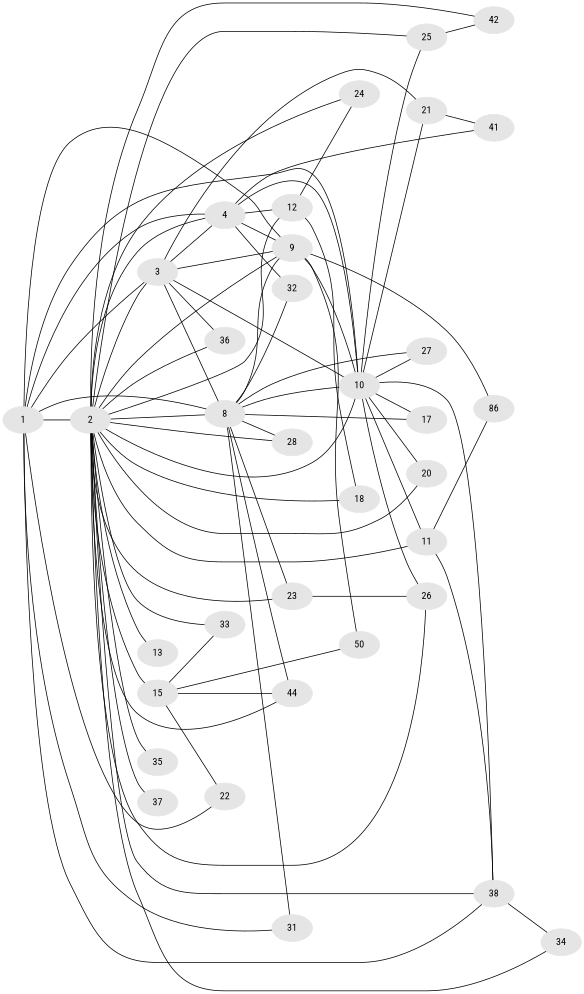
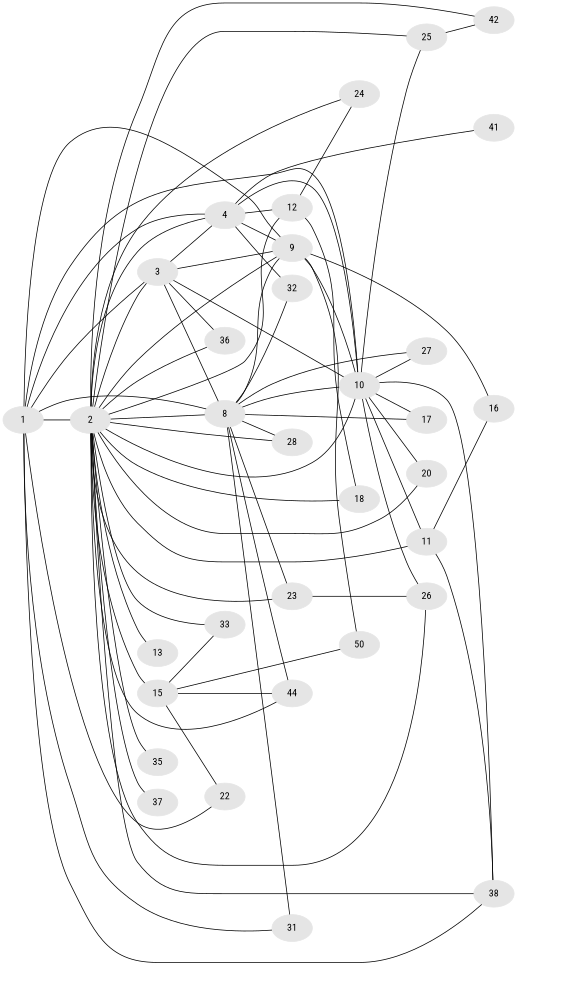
(427, 111) -> none
(494, 409) -> (494, 409)
(561, 942) -> none
